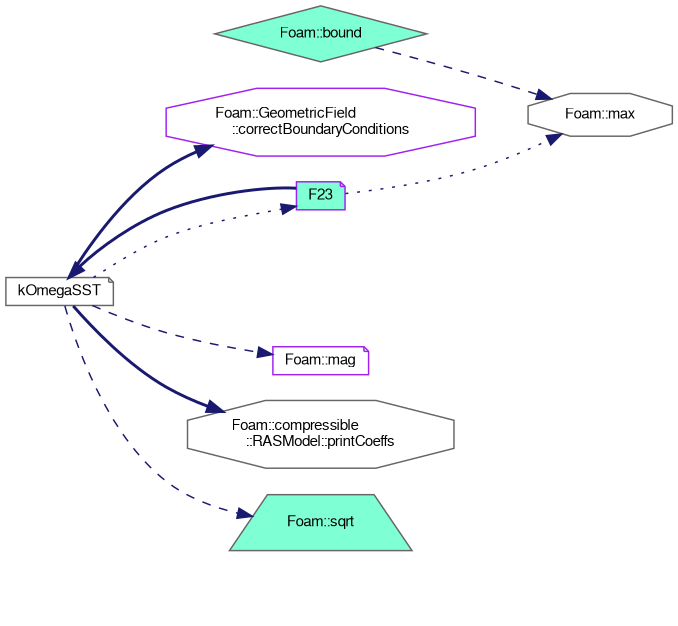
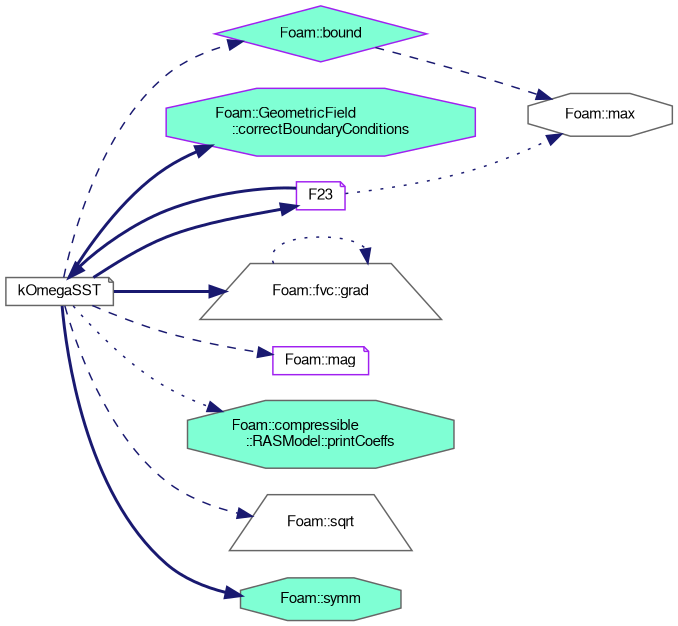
(321, 34) -> (321, 34)
(321, 122) -> (321, 122)
none -> (116, 137)
(321, 196) -> (321, 196)
(183, 231) -> (183, 231)
none -> (321, 292)
(134, 365) -> (134, 365)
(321, 434) -> (321, 434)
(321, 523) -> (321, 523)
none -> (321, 599)
